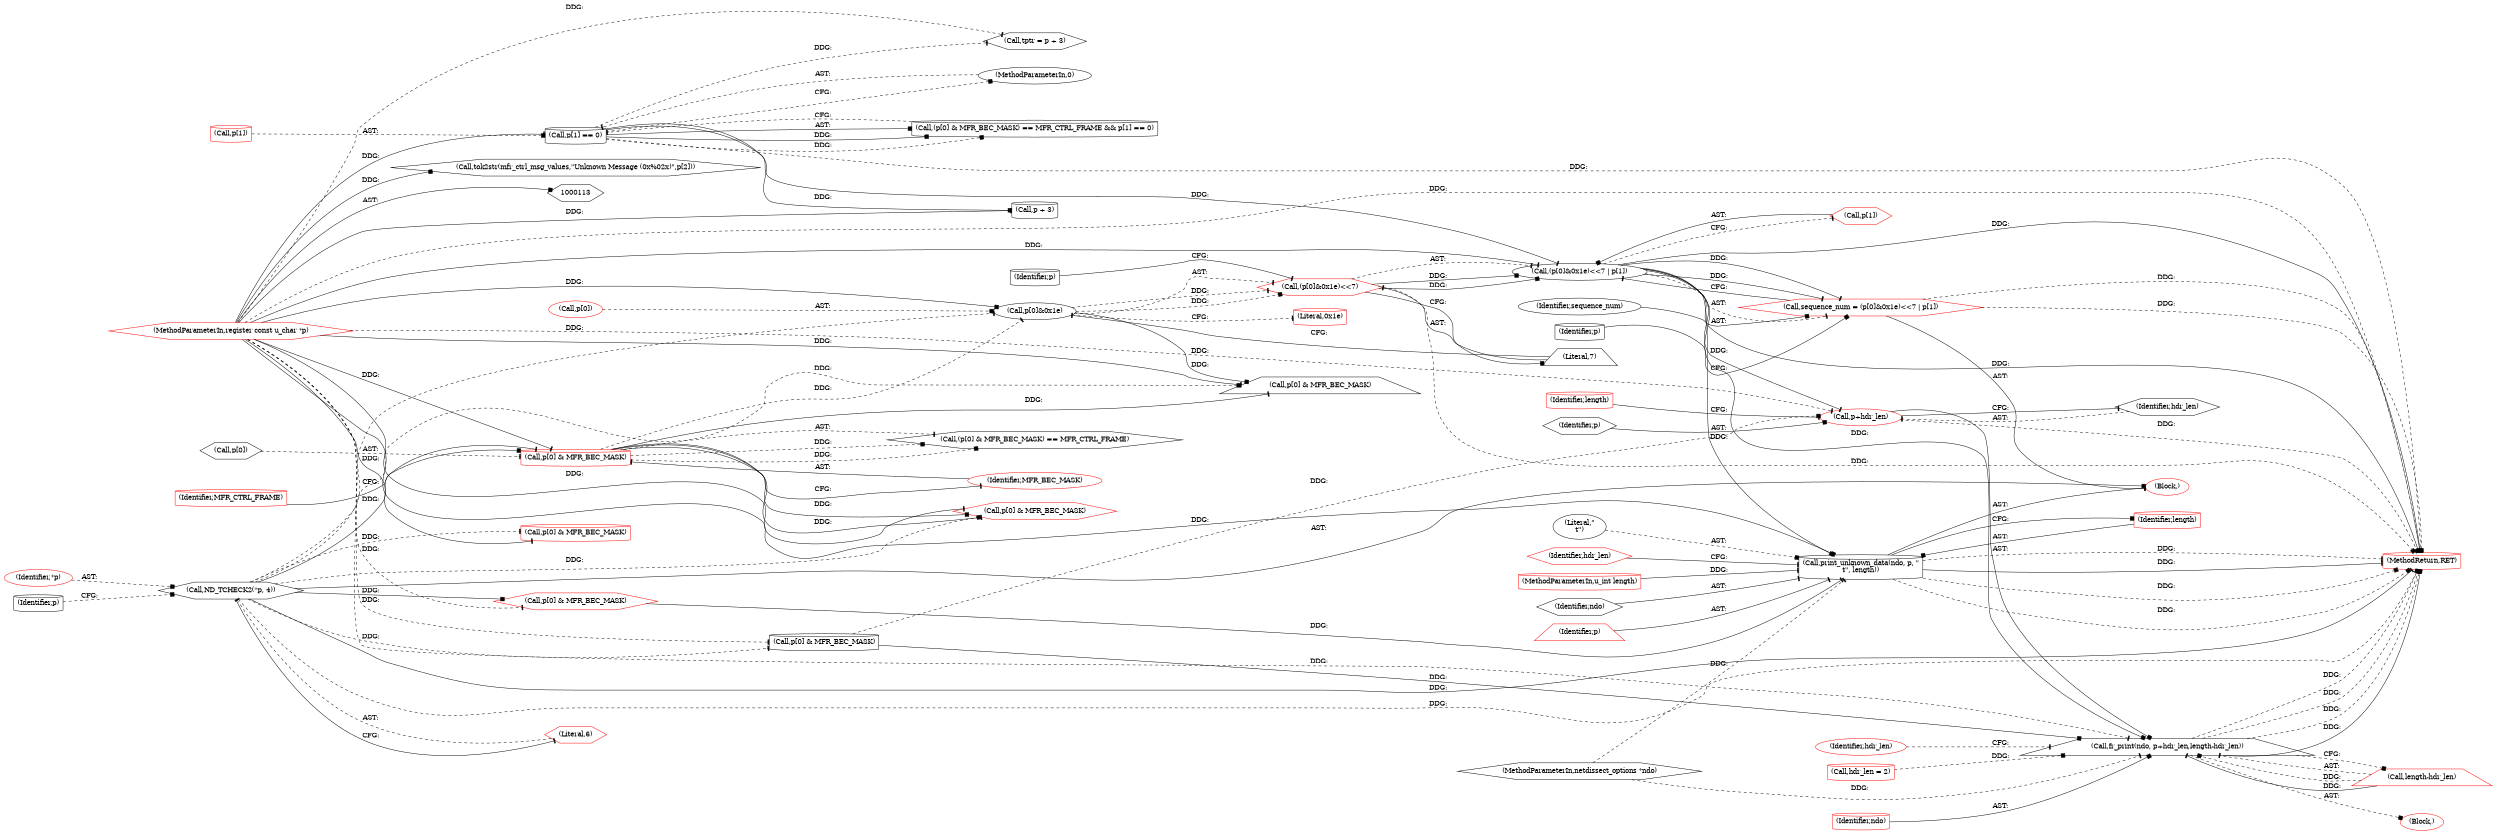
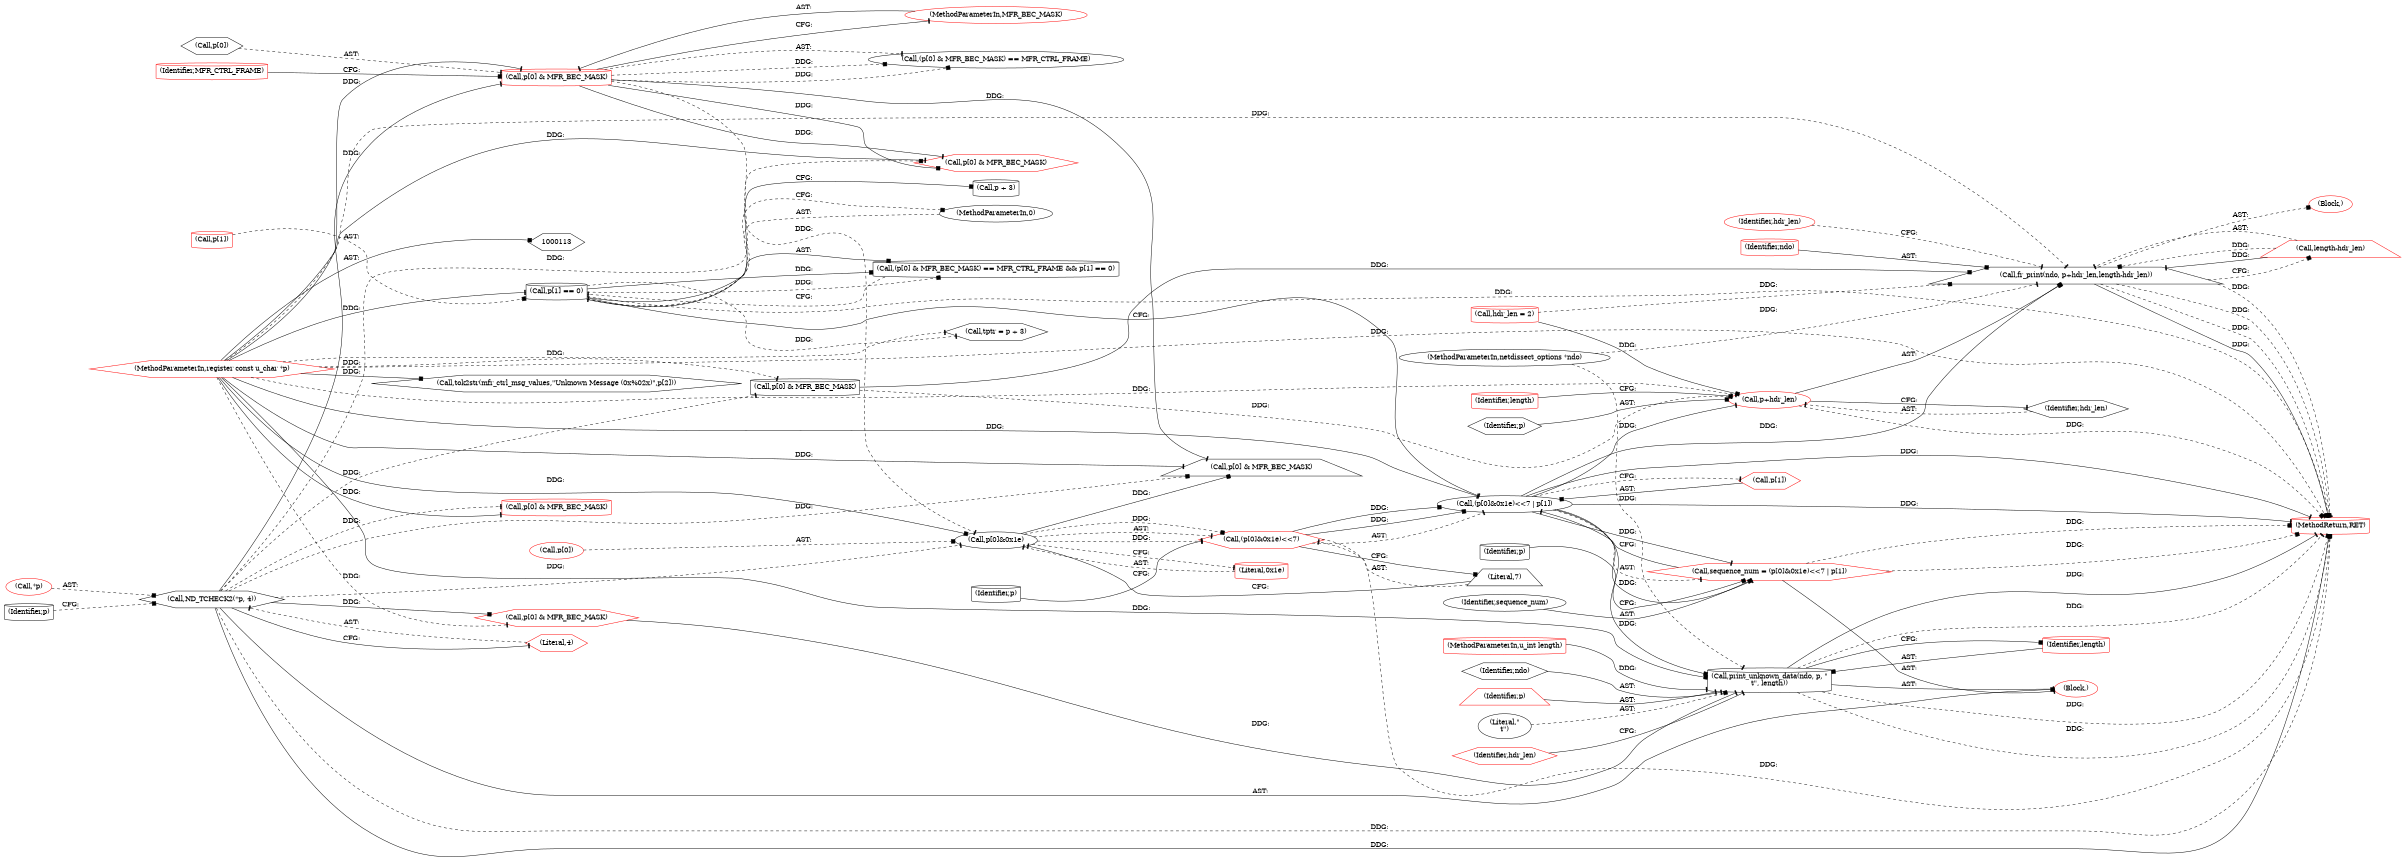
(1201, 195) -> (1142, 316)
(824, 197) -> (805, 178)
(608, 219) -> none
(1448, 335) -> (1388, 579)
none -> (1636, 360)
(1035, 440) -> (996, 60)
(1035, 481) -> (996, 15)
none -> (1129, 567)
(38, 578) -> (29, 587)
(576, 735) -> (557, 643)
(1580, 771) -> (1505, 358)
